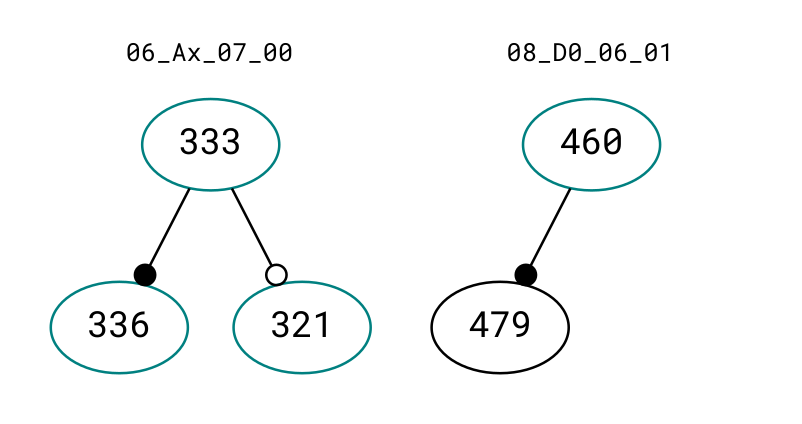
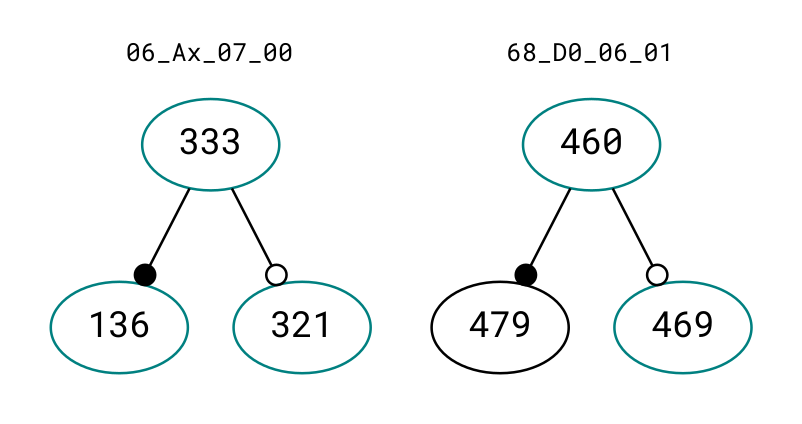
(592, 55) -> (592, 55)
(119, 328) -> (119, 328)
none -> (683, 328)
